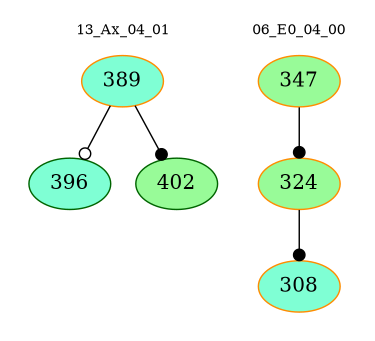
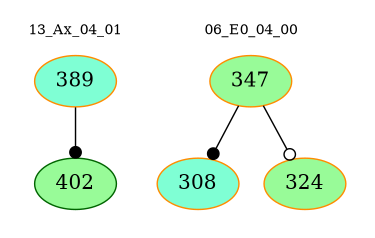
(299, 127) -> (275, 127)
(70, 184) -> none
(299, 230) -> (227, 127)
